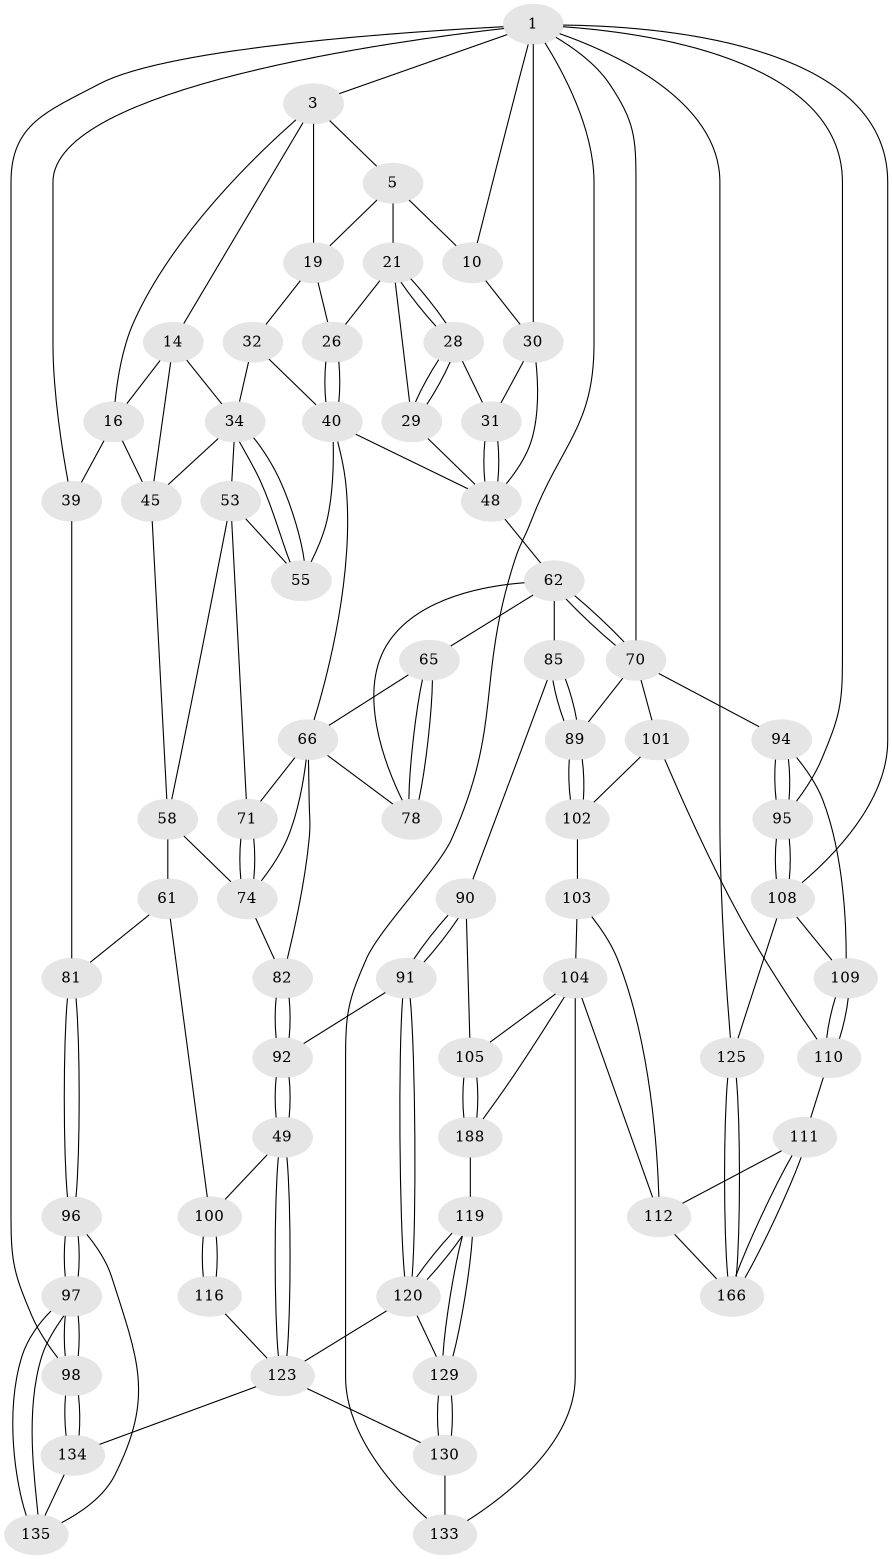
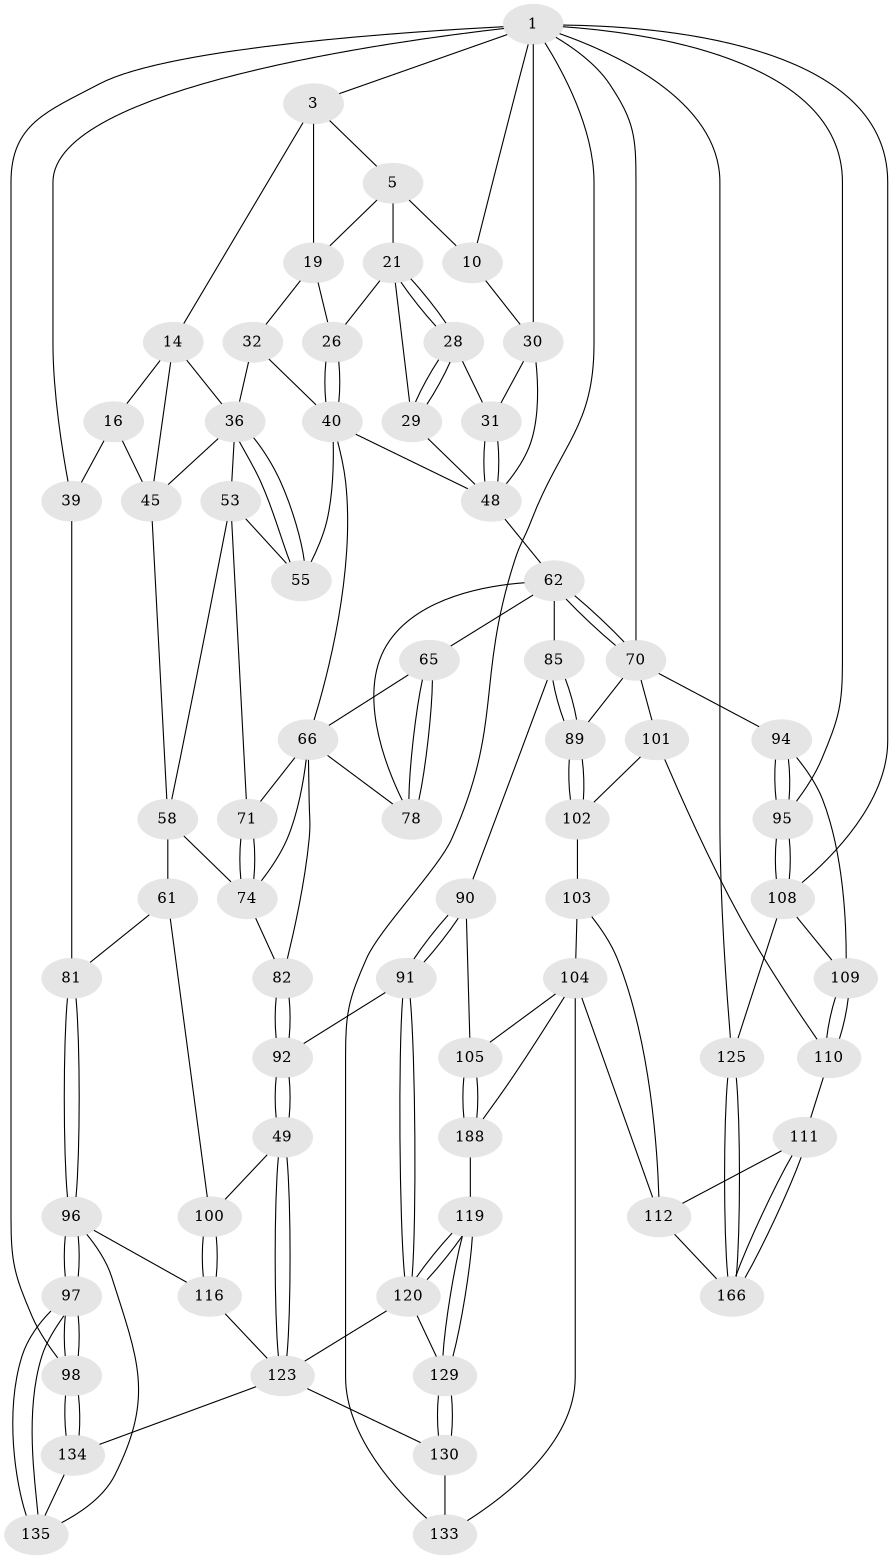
(180, 246) -> none
(235, 422) -> (235, 422)
none -> (140, 1256)
